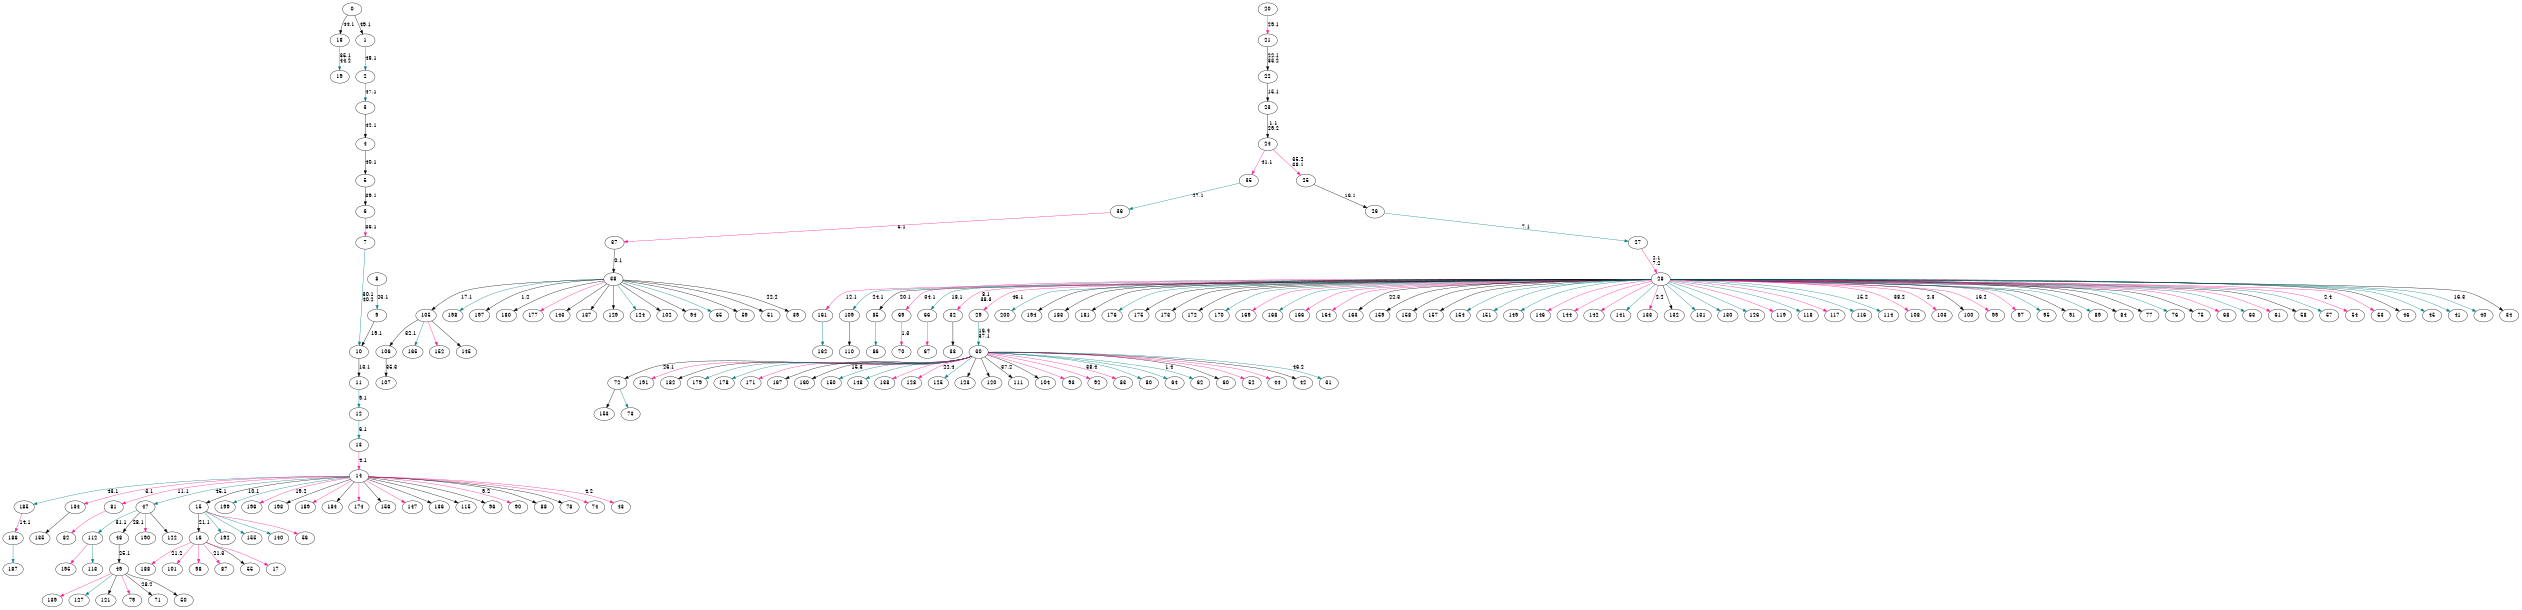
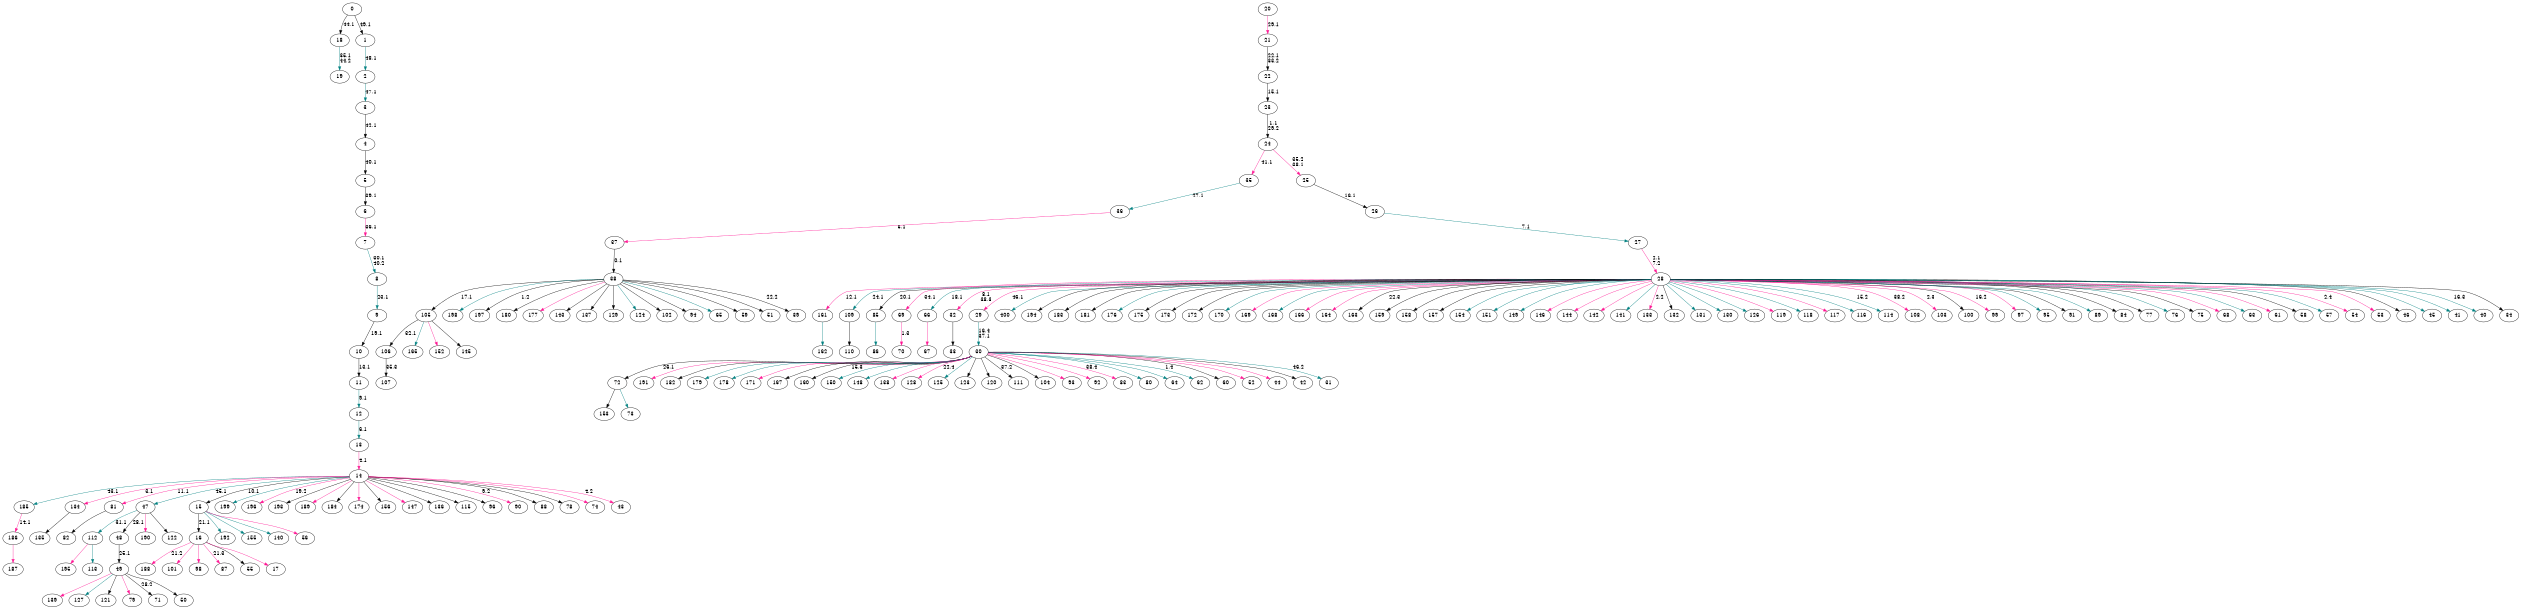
(362, 296) -> (371, 259)
(1005, 316) -> (1005, 316)
(89, 519) -> (89, 519)
(13, 552) -> (13, 552)
